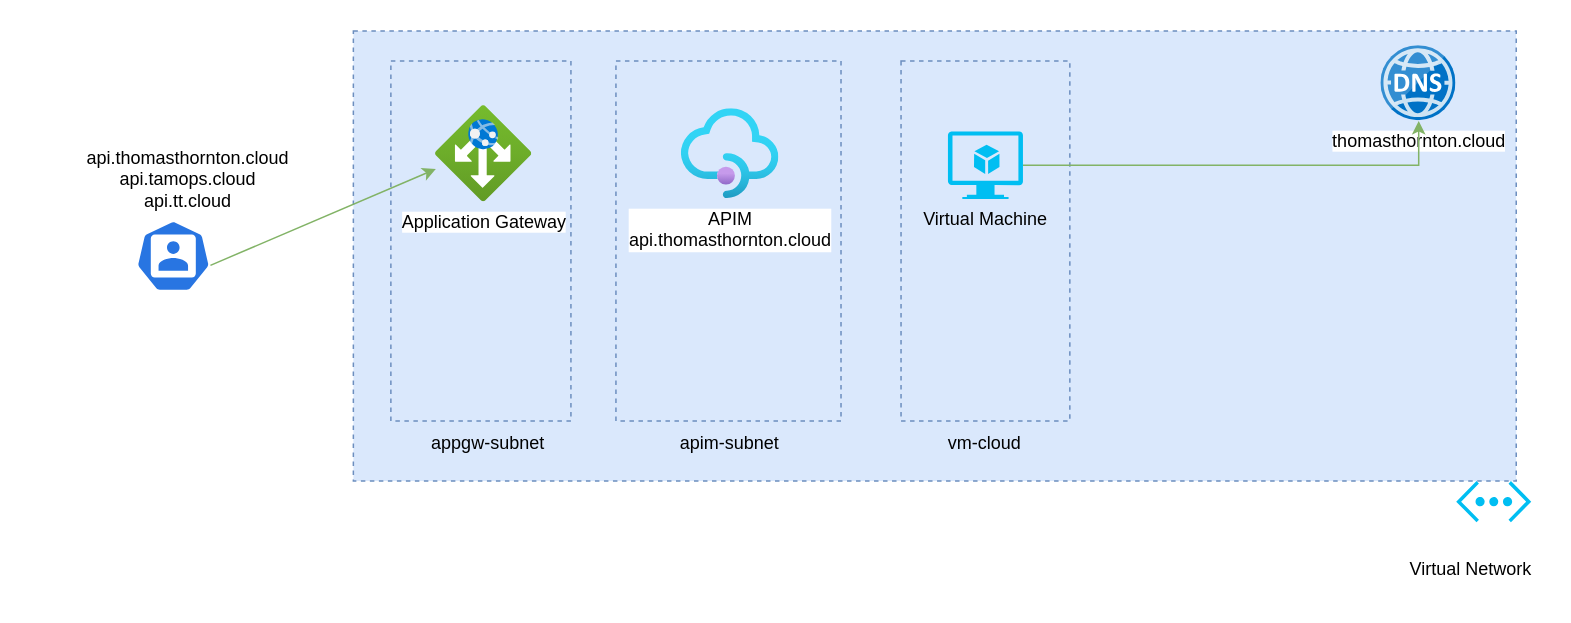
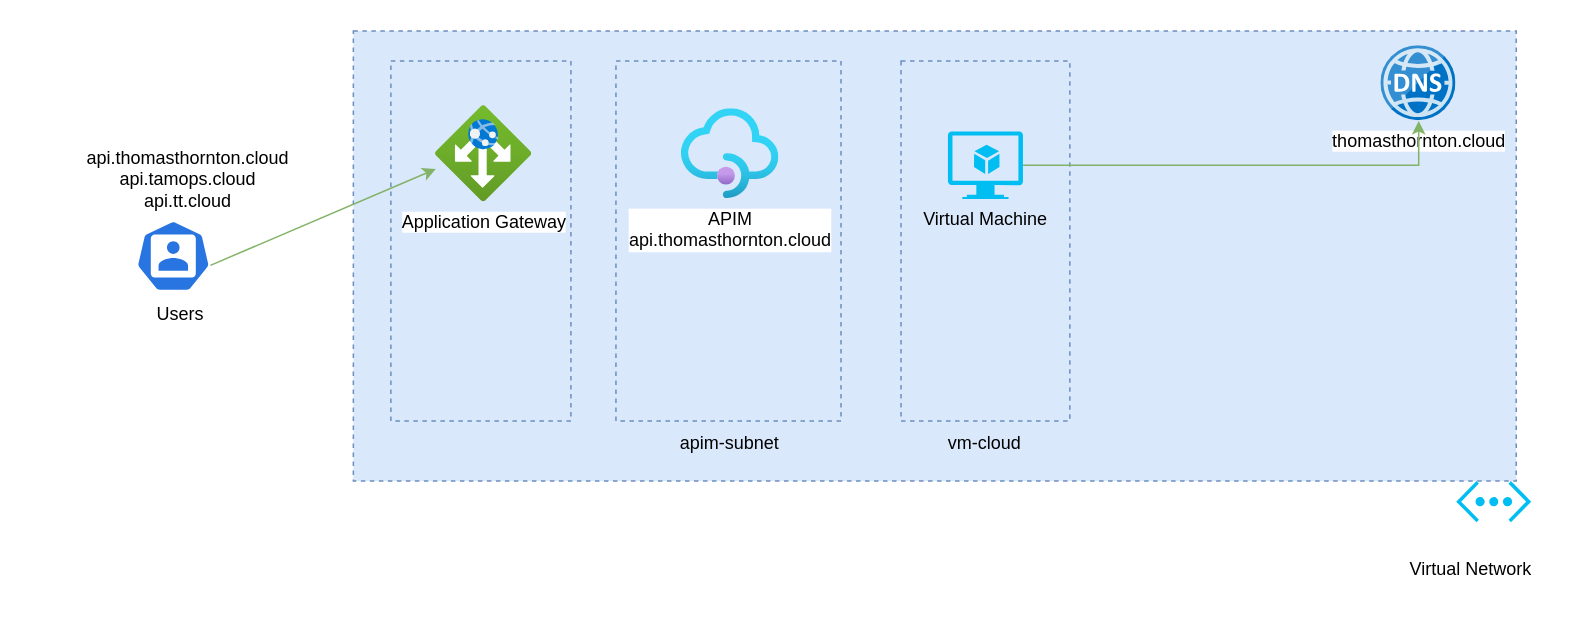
none -> (181, 314)
(488, 443) -> none
